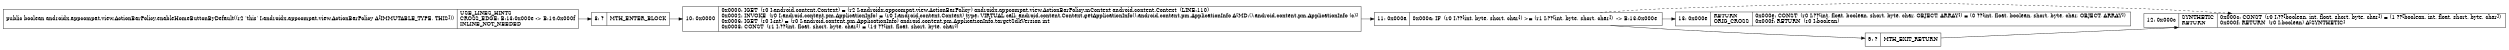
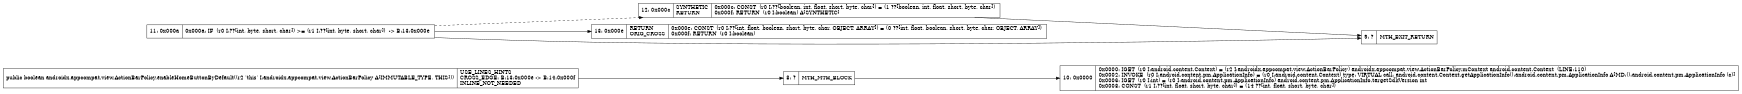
(638, 19) -> (827, 78)
(1366, 19) -> none
(2058, 33) -> (1166, 26)
